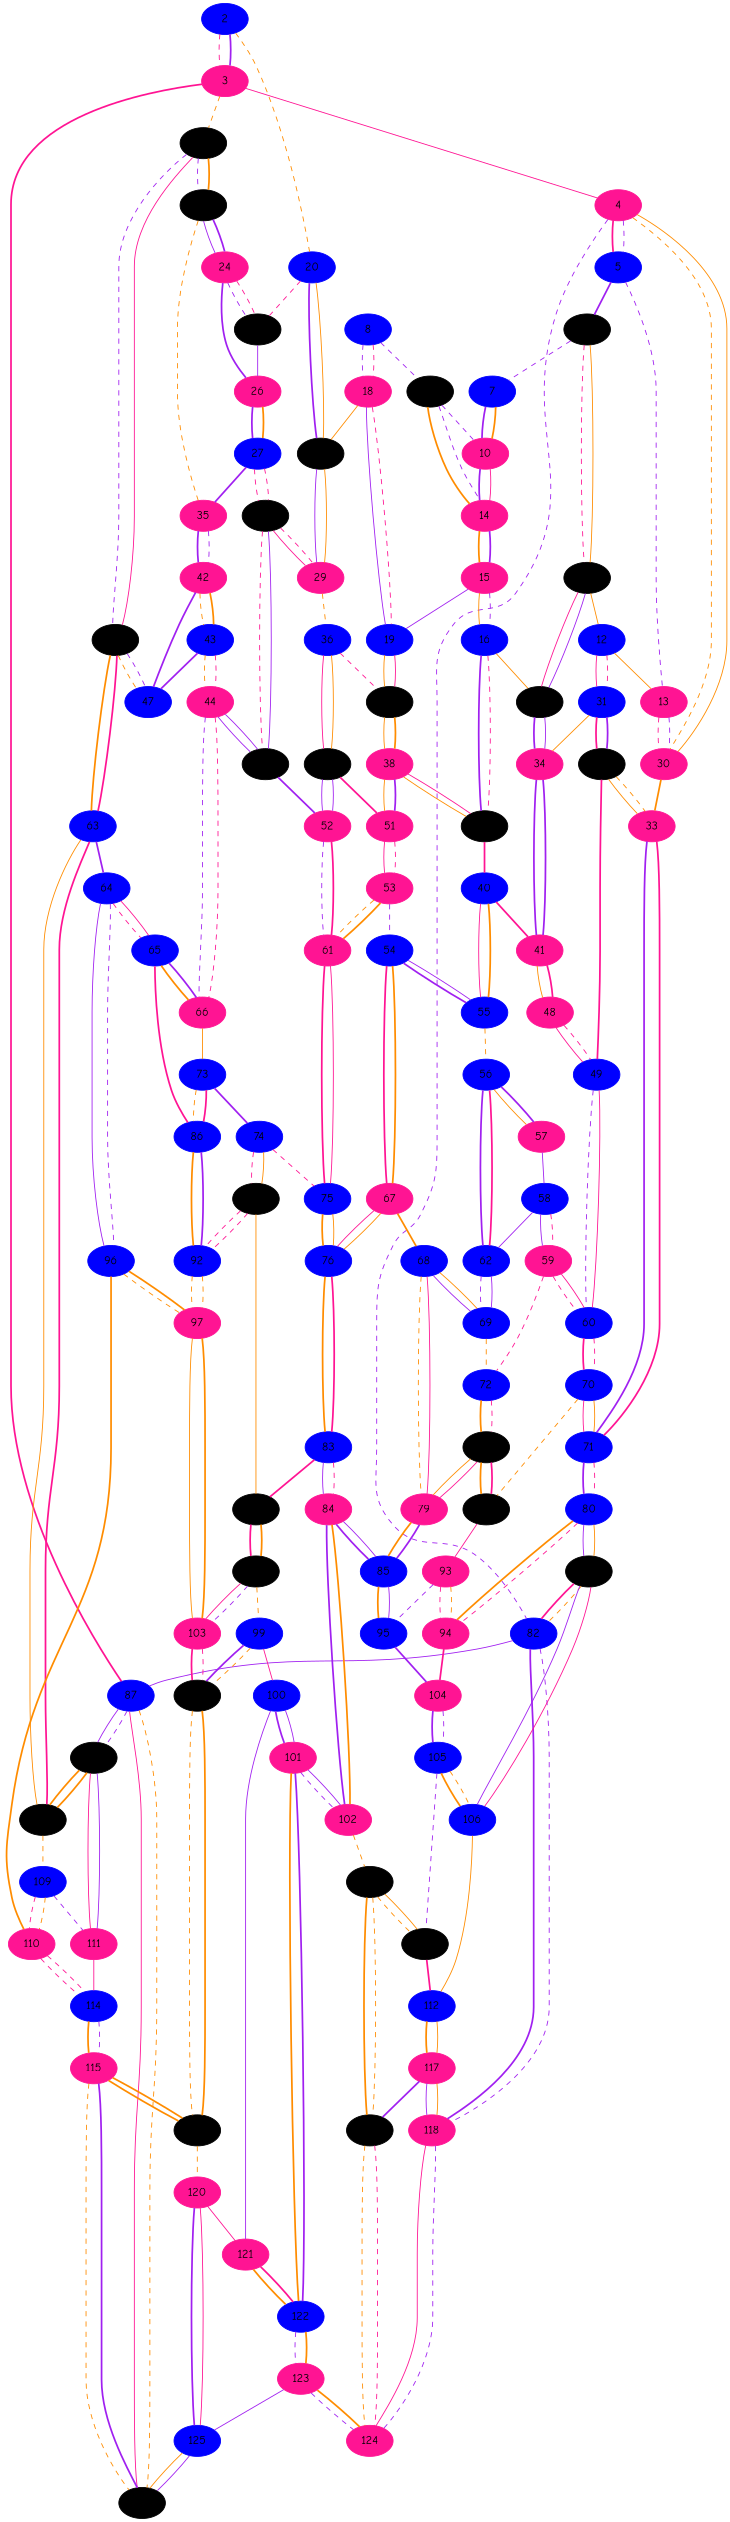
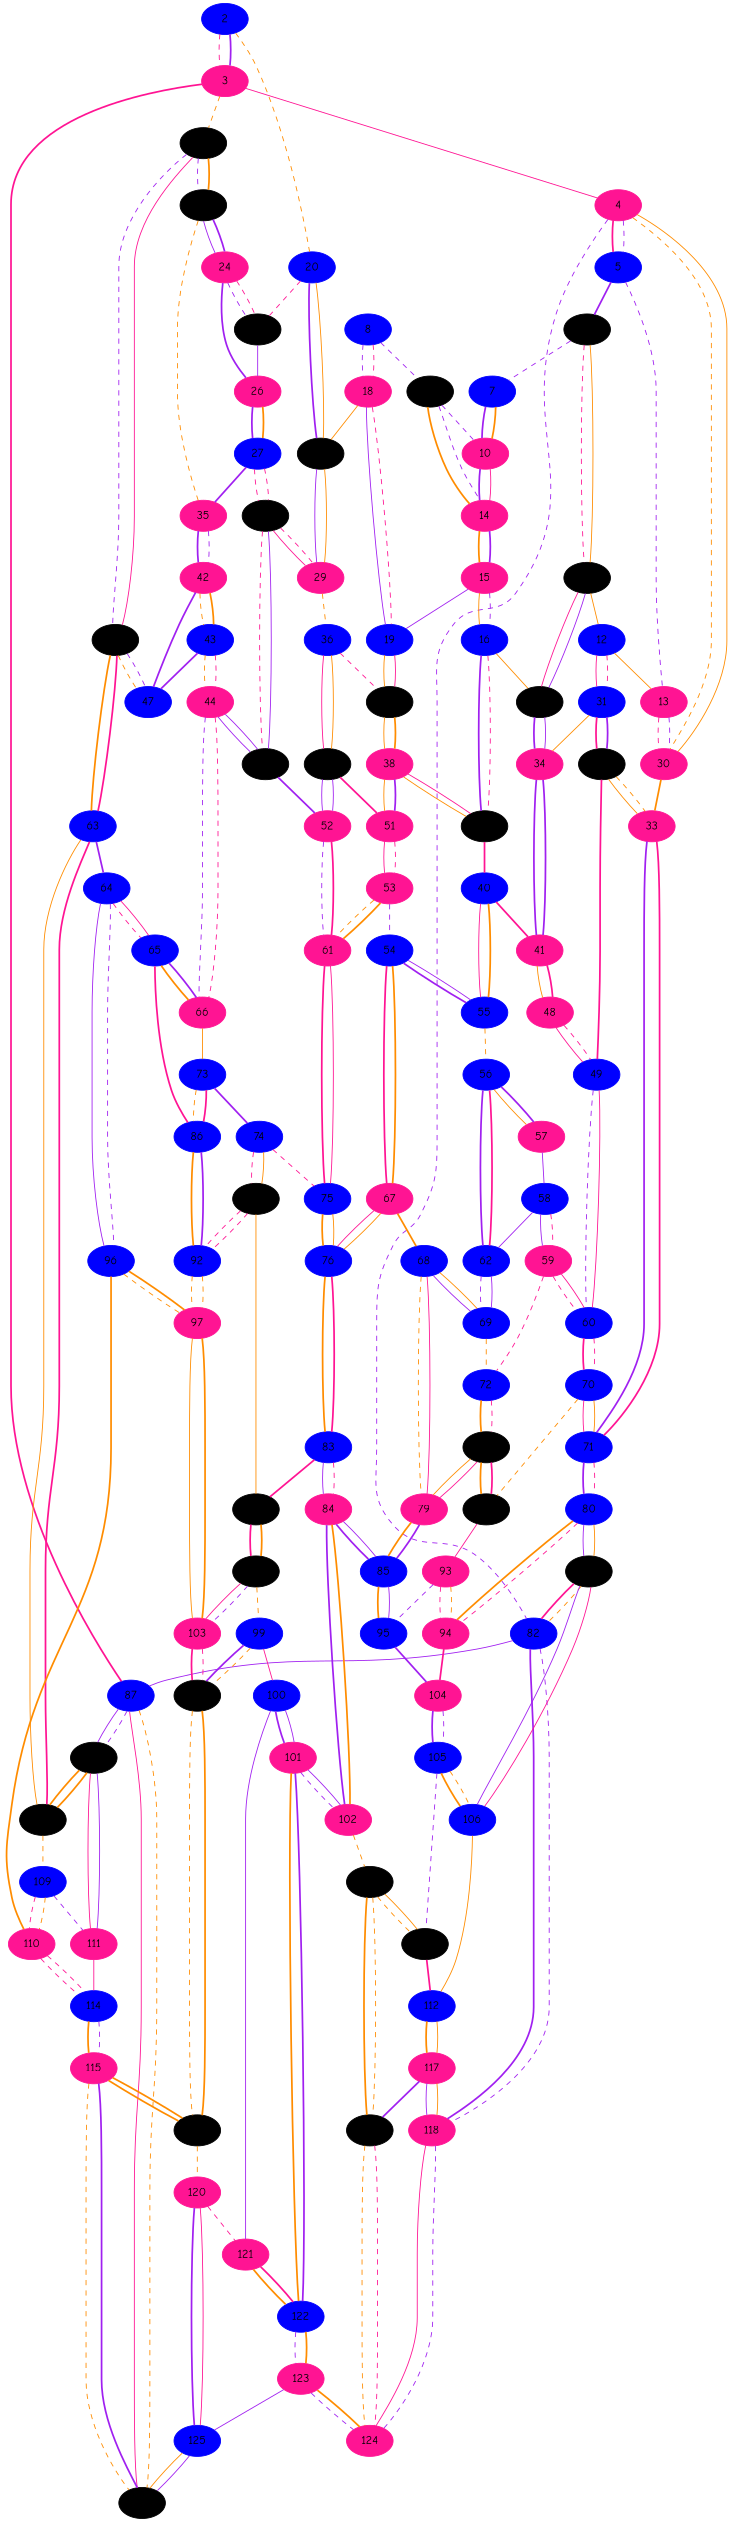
(221, 2224) -> (221, 2224)
